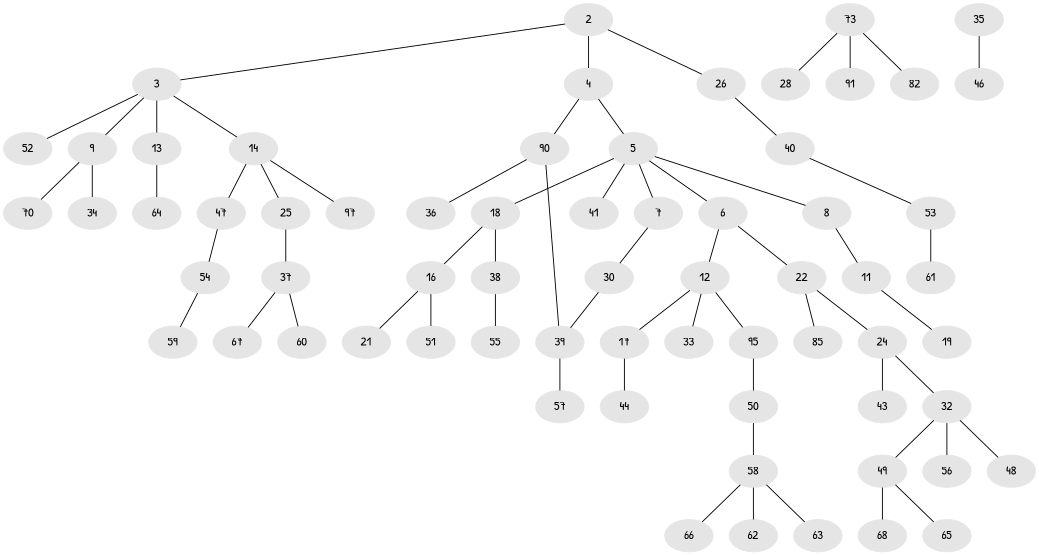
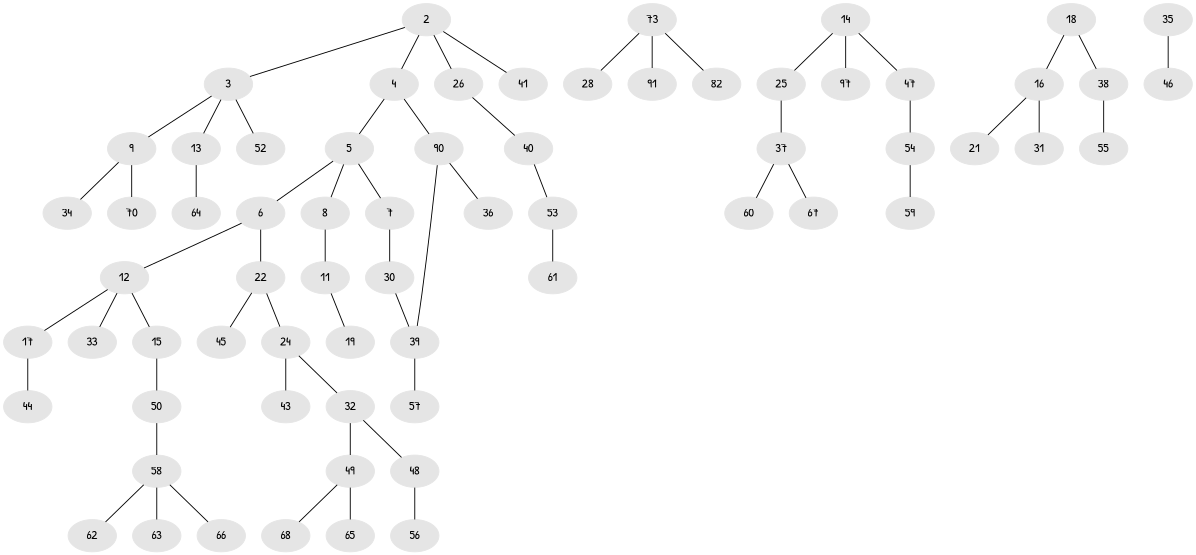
(205, 117) -> none
(564, 181) -> none
(614, 181) -> (475, 52)
(431, 342) -> (1039, 149)
(753, 342) -> (157, 342)
(818, 342) -> (221, 342)
(947, 439) -> (415, 504)
